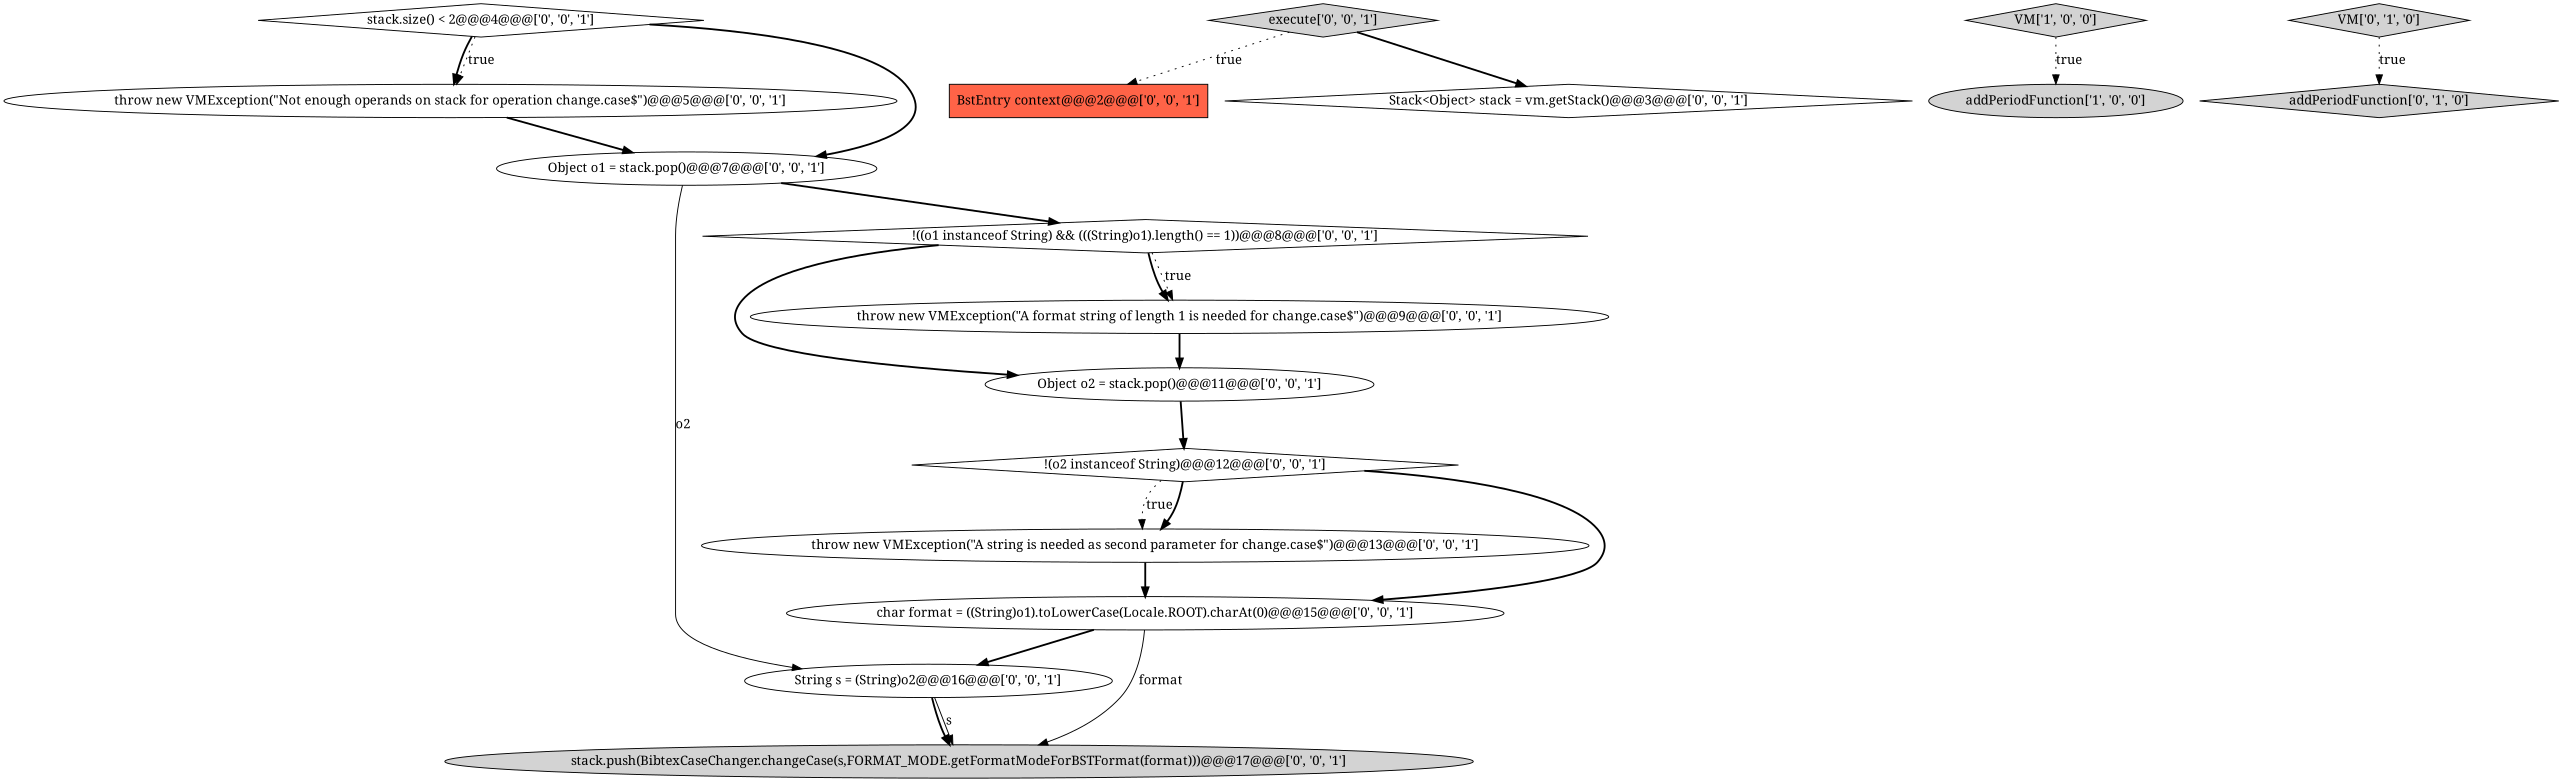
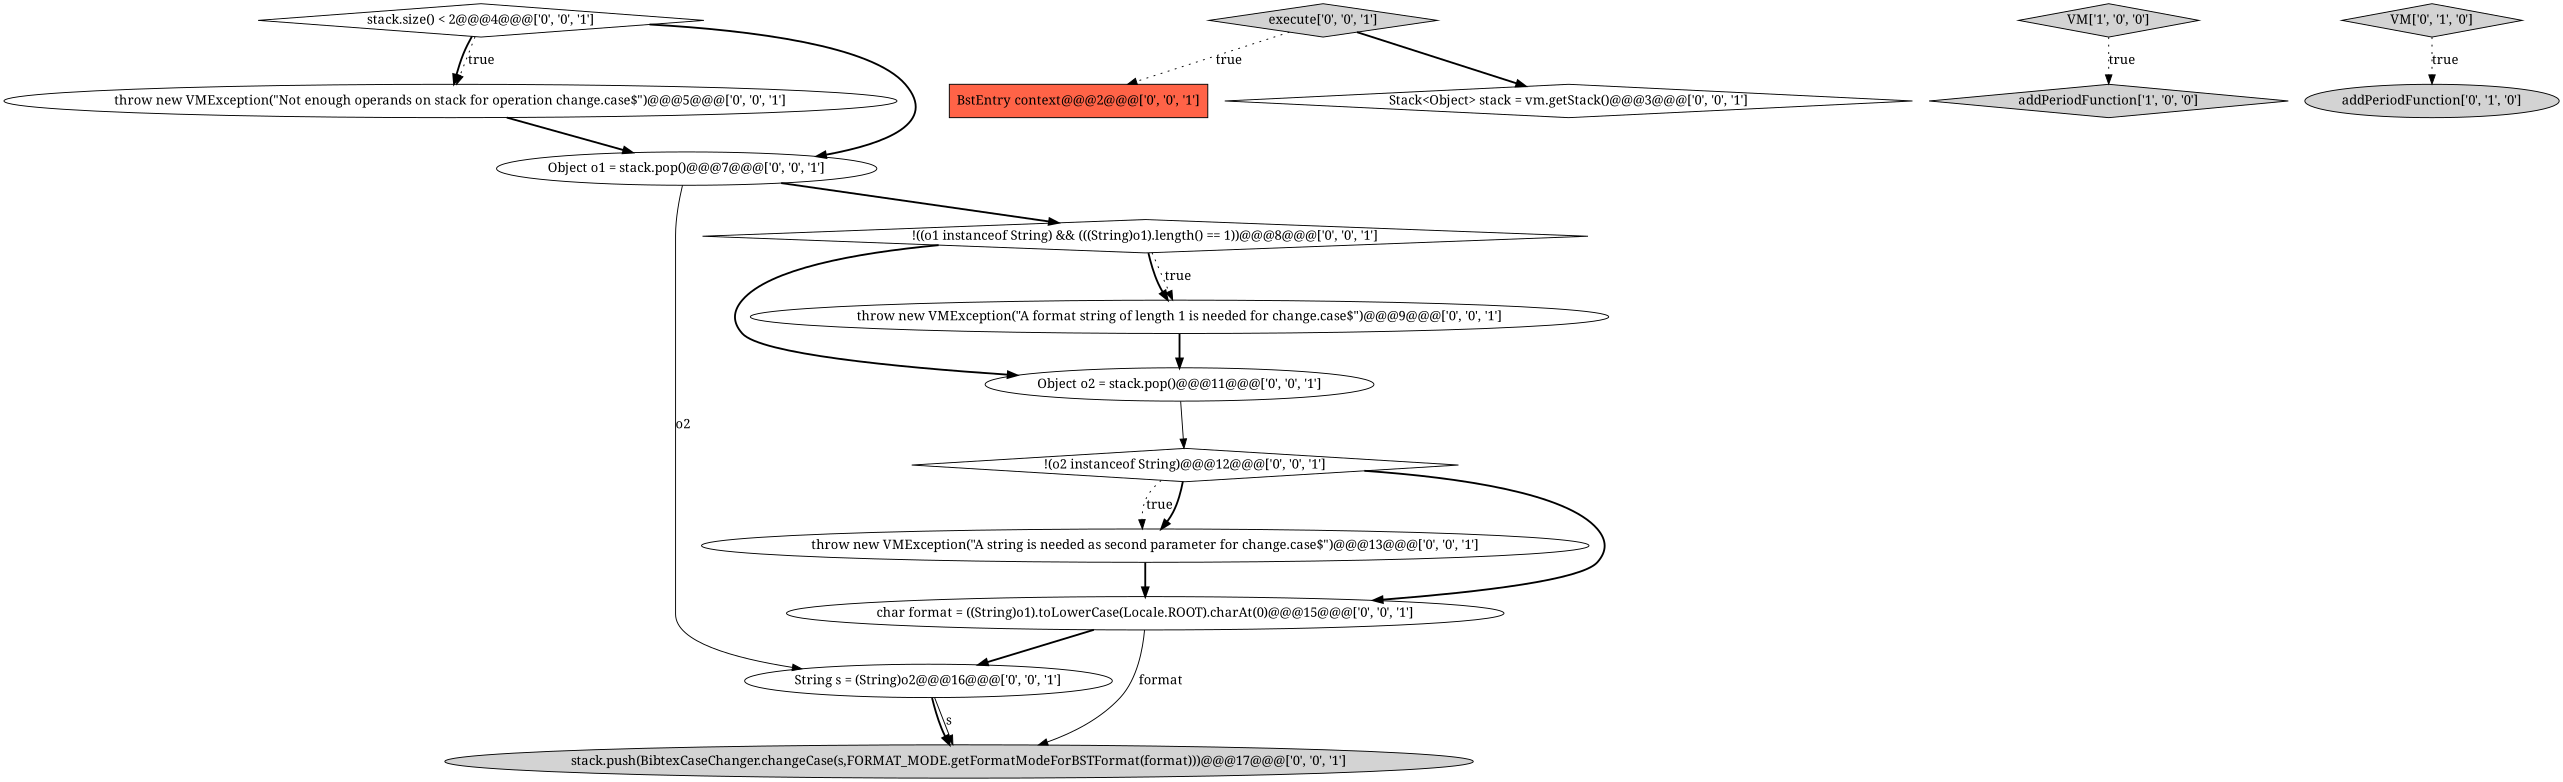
(2056, 101) -> (2109, 101)
(2379, 101) -> (2432, 101)
(1182, 420) -> (1182, 420)
